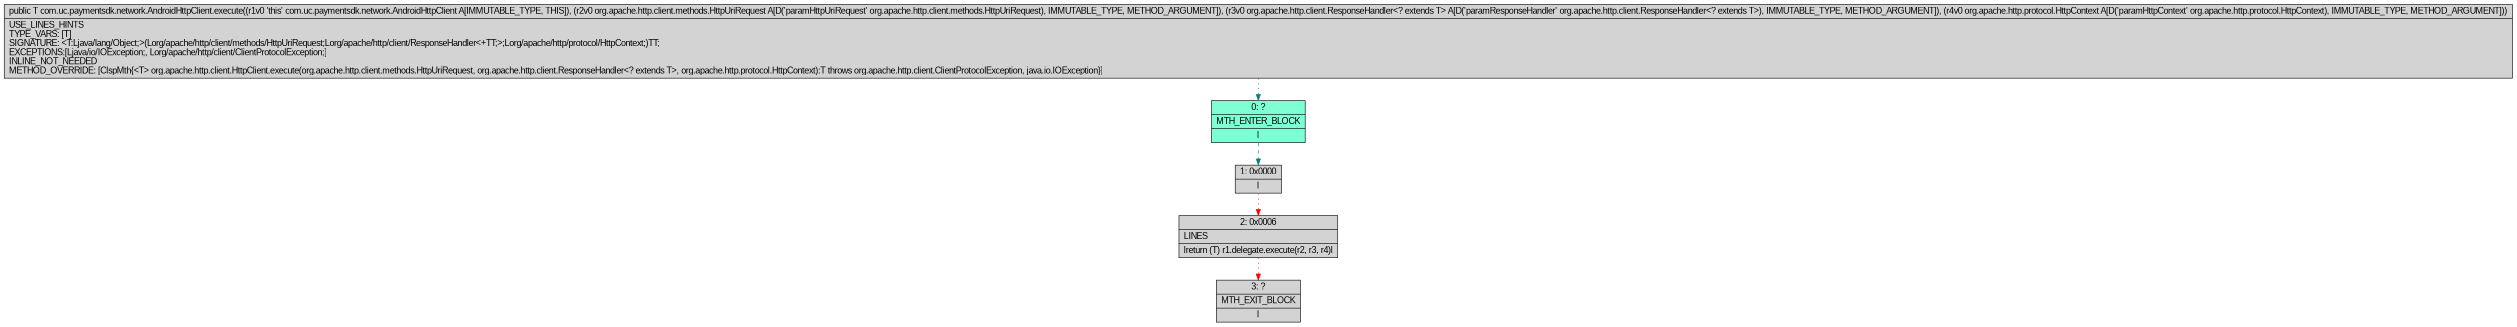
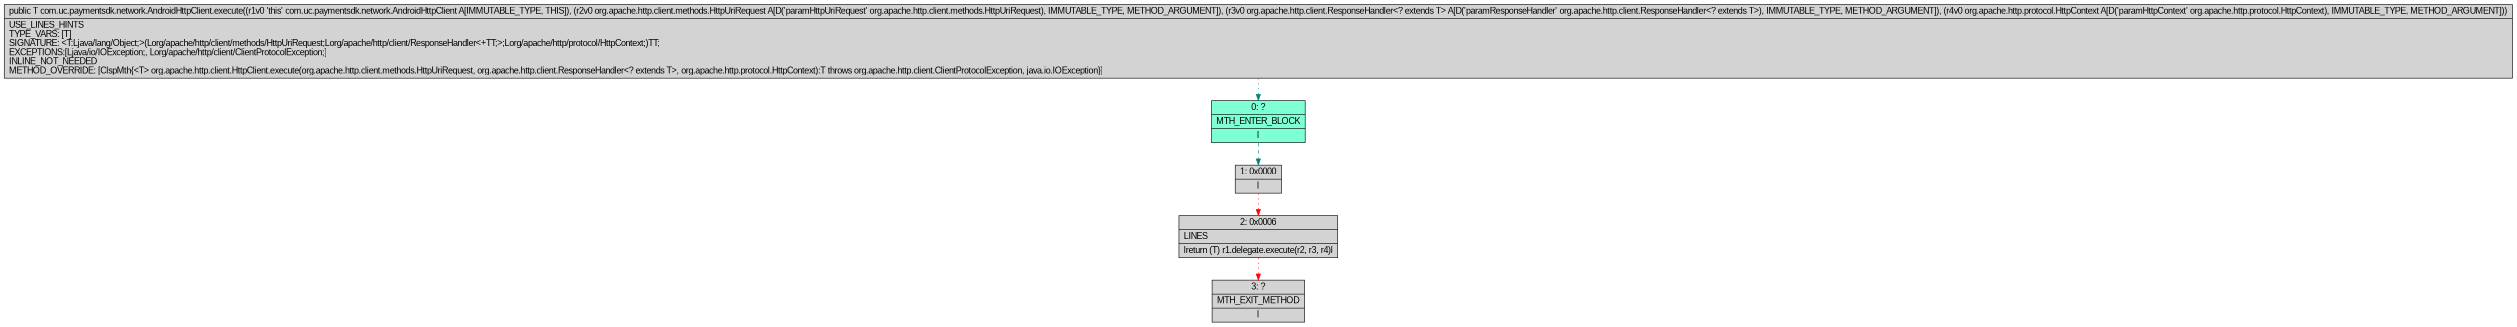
(1258, 301) -> (1258, 301)
